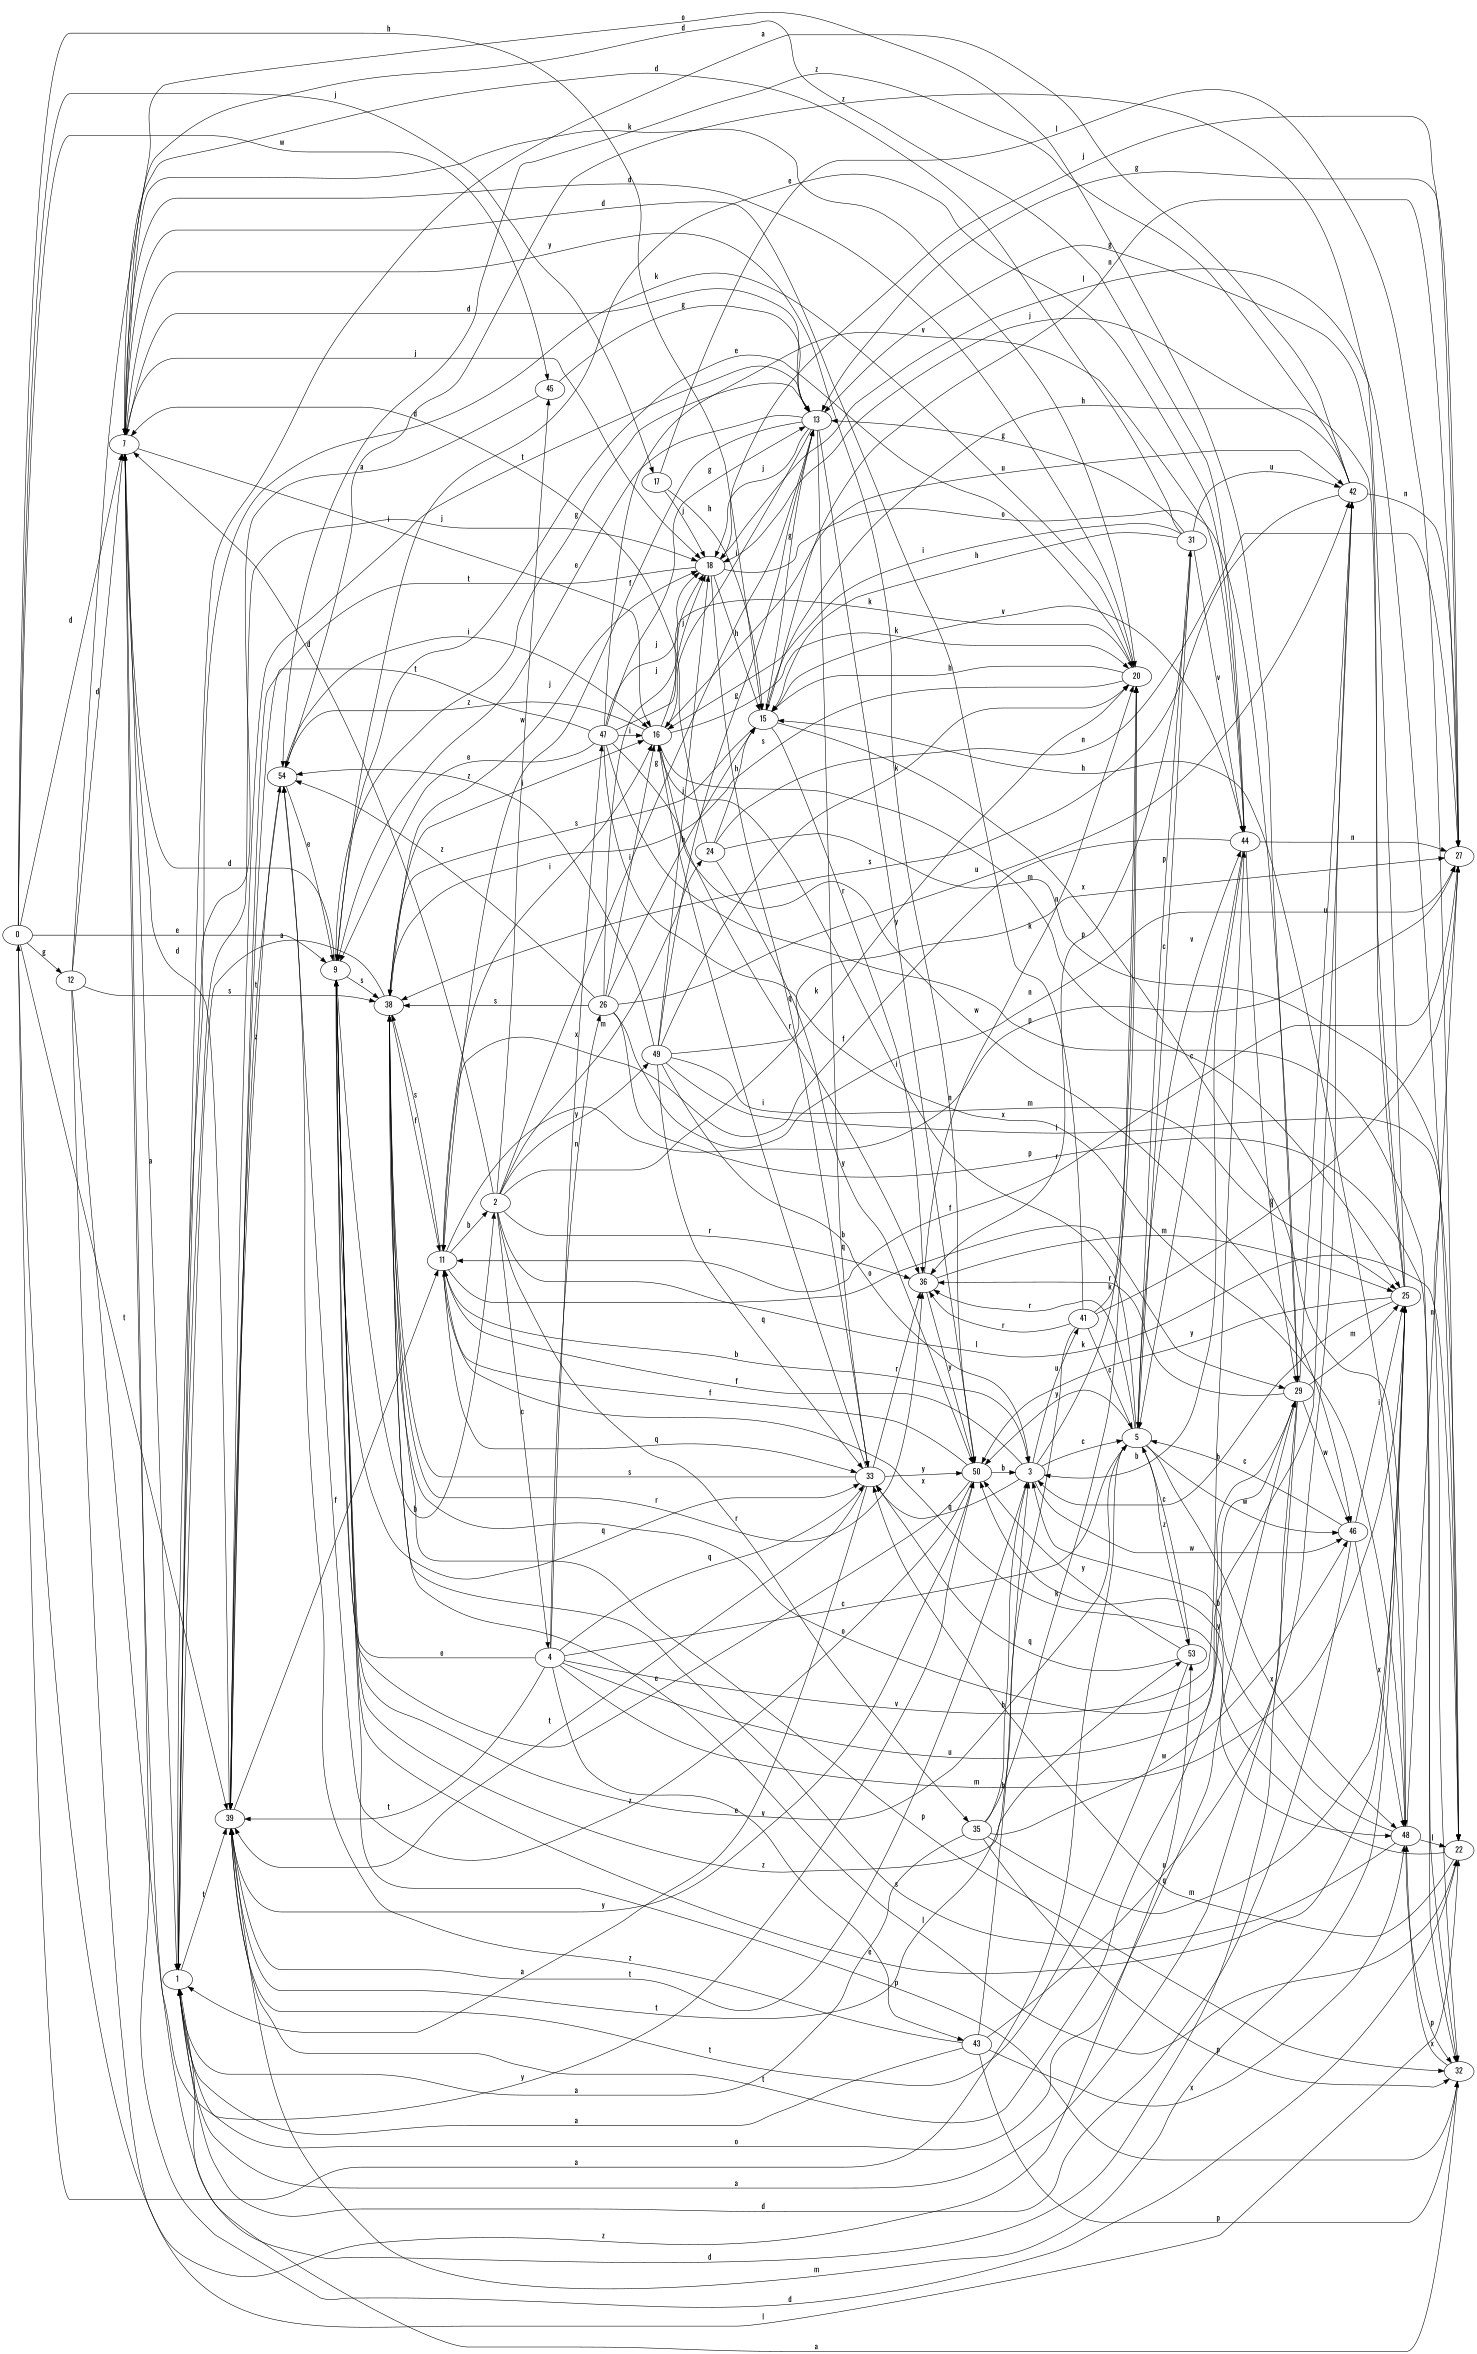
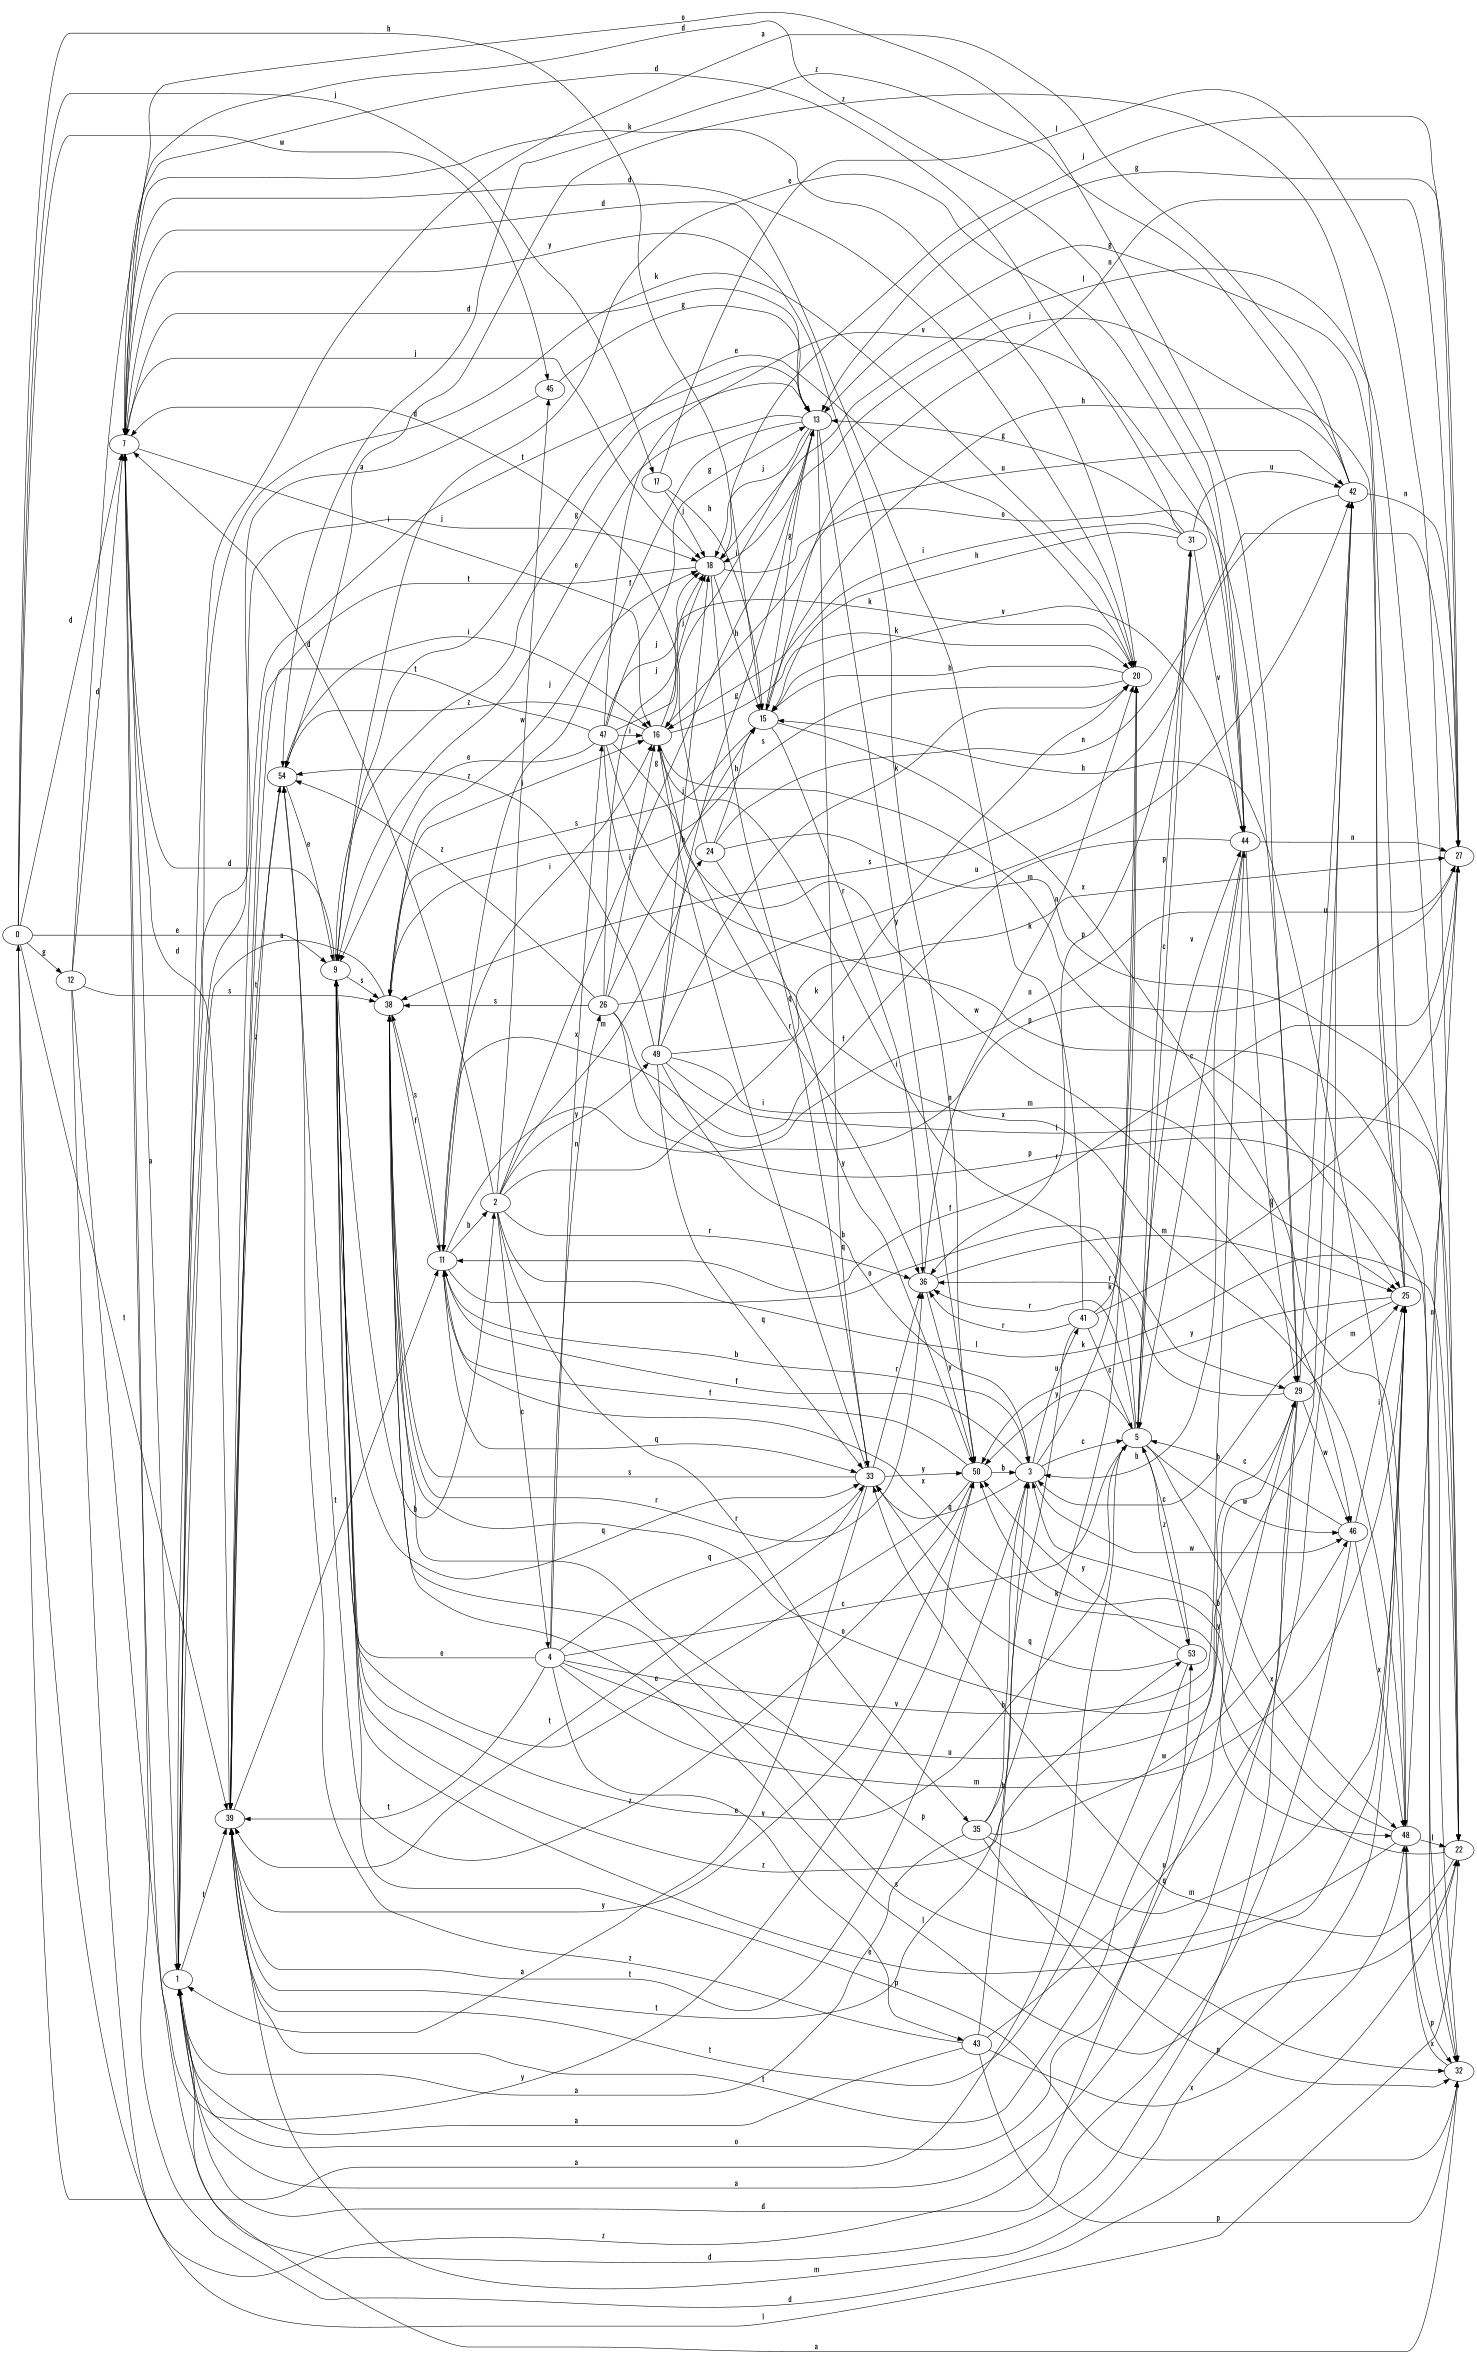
(336, 1501) -> (336, 1501)
